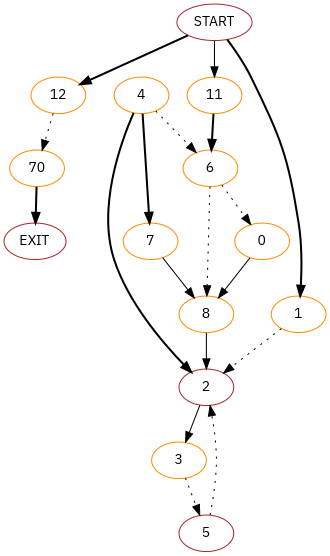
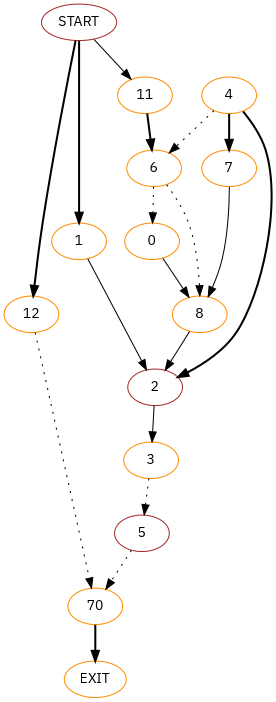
(35, 241) -> (95, 679)
(257, 348) -> (115, 310)
(216, 465) -> (121, 565)
